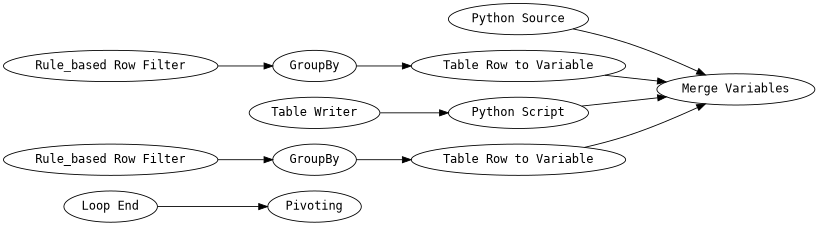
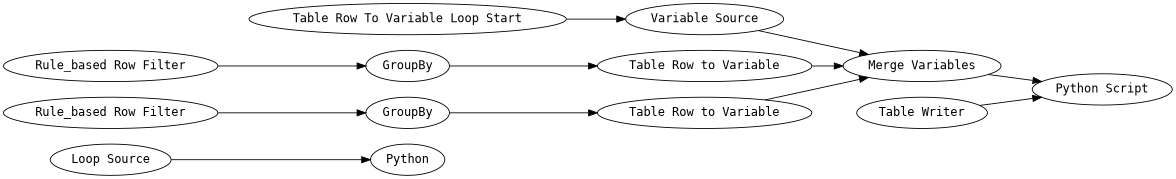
none -> (408, 19)
(518, 19) -> (705, 19)
(620, 102) -> (1011, 77)
(111, 207) -> (111, 160)
(315, 207) -> (408, 160)
